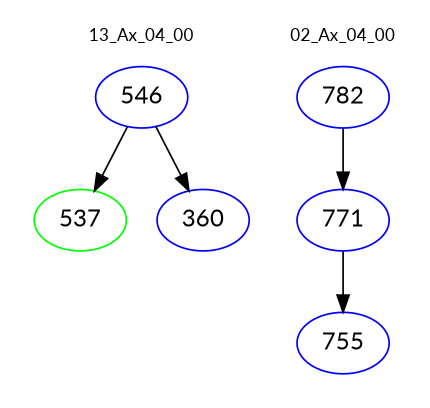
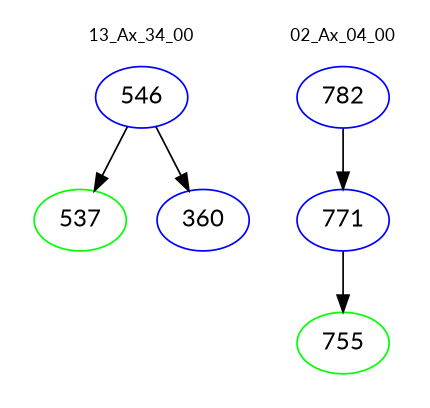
(142, 37) -> (142, 37)
(343, 343) -> (343, 343)
